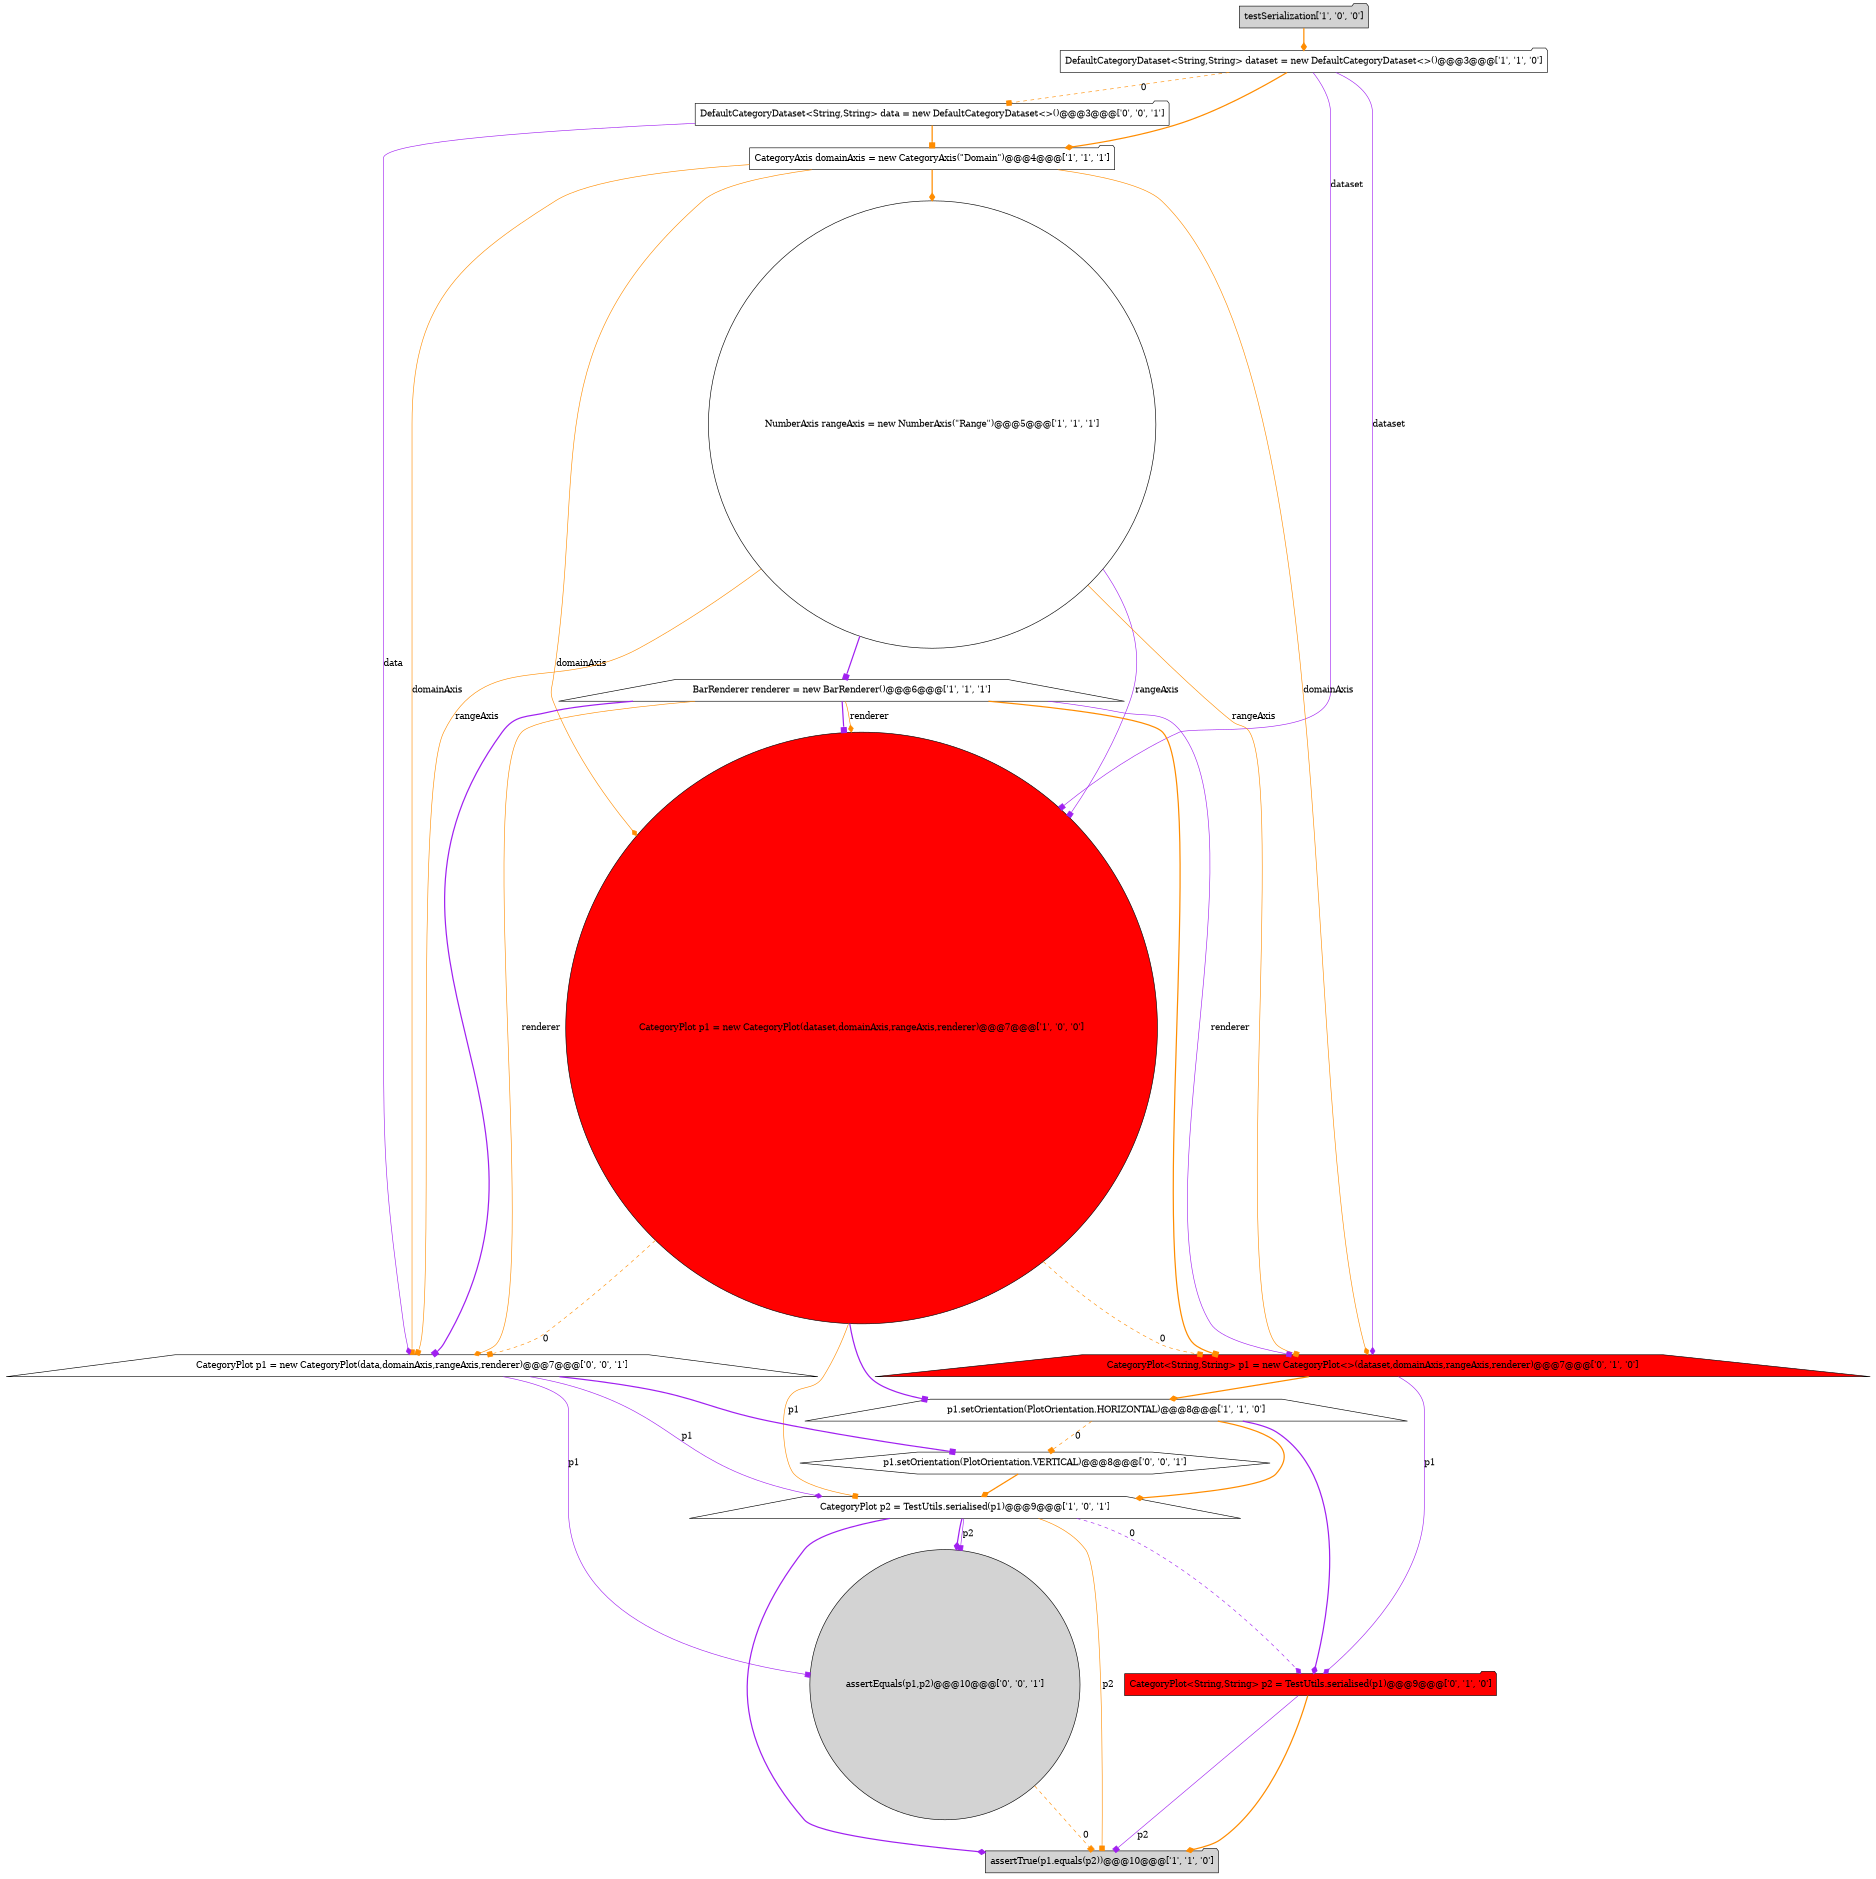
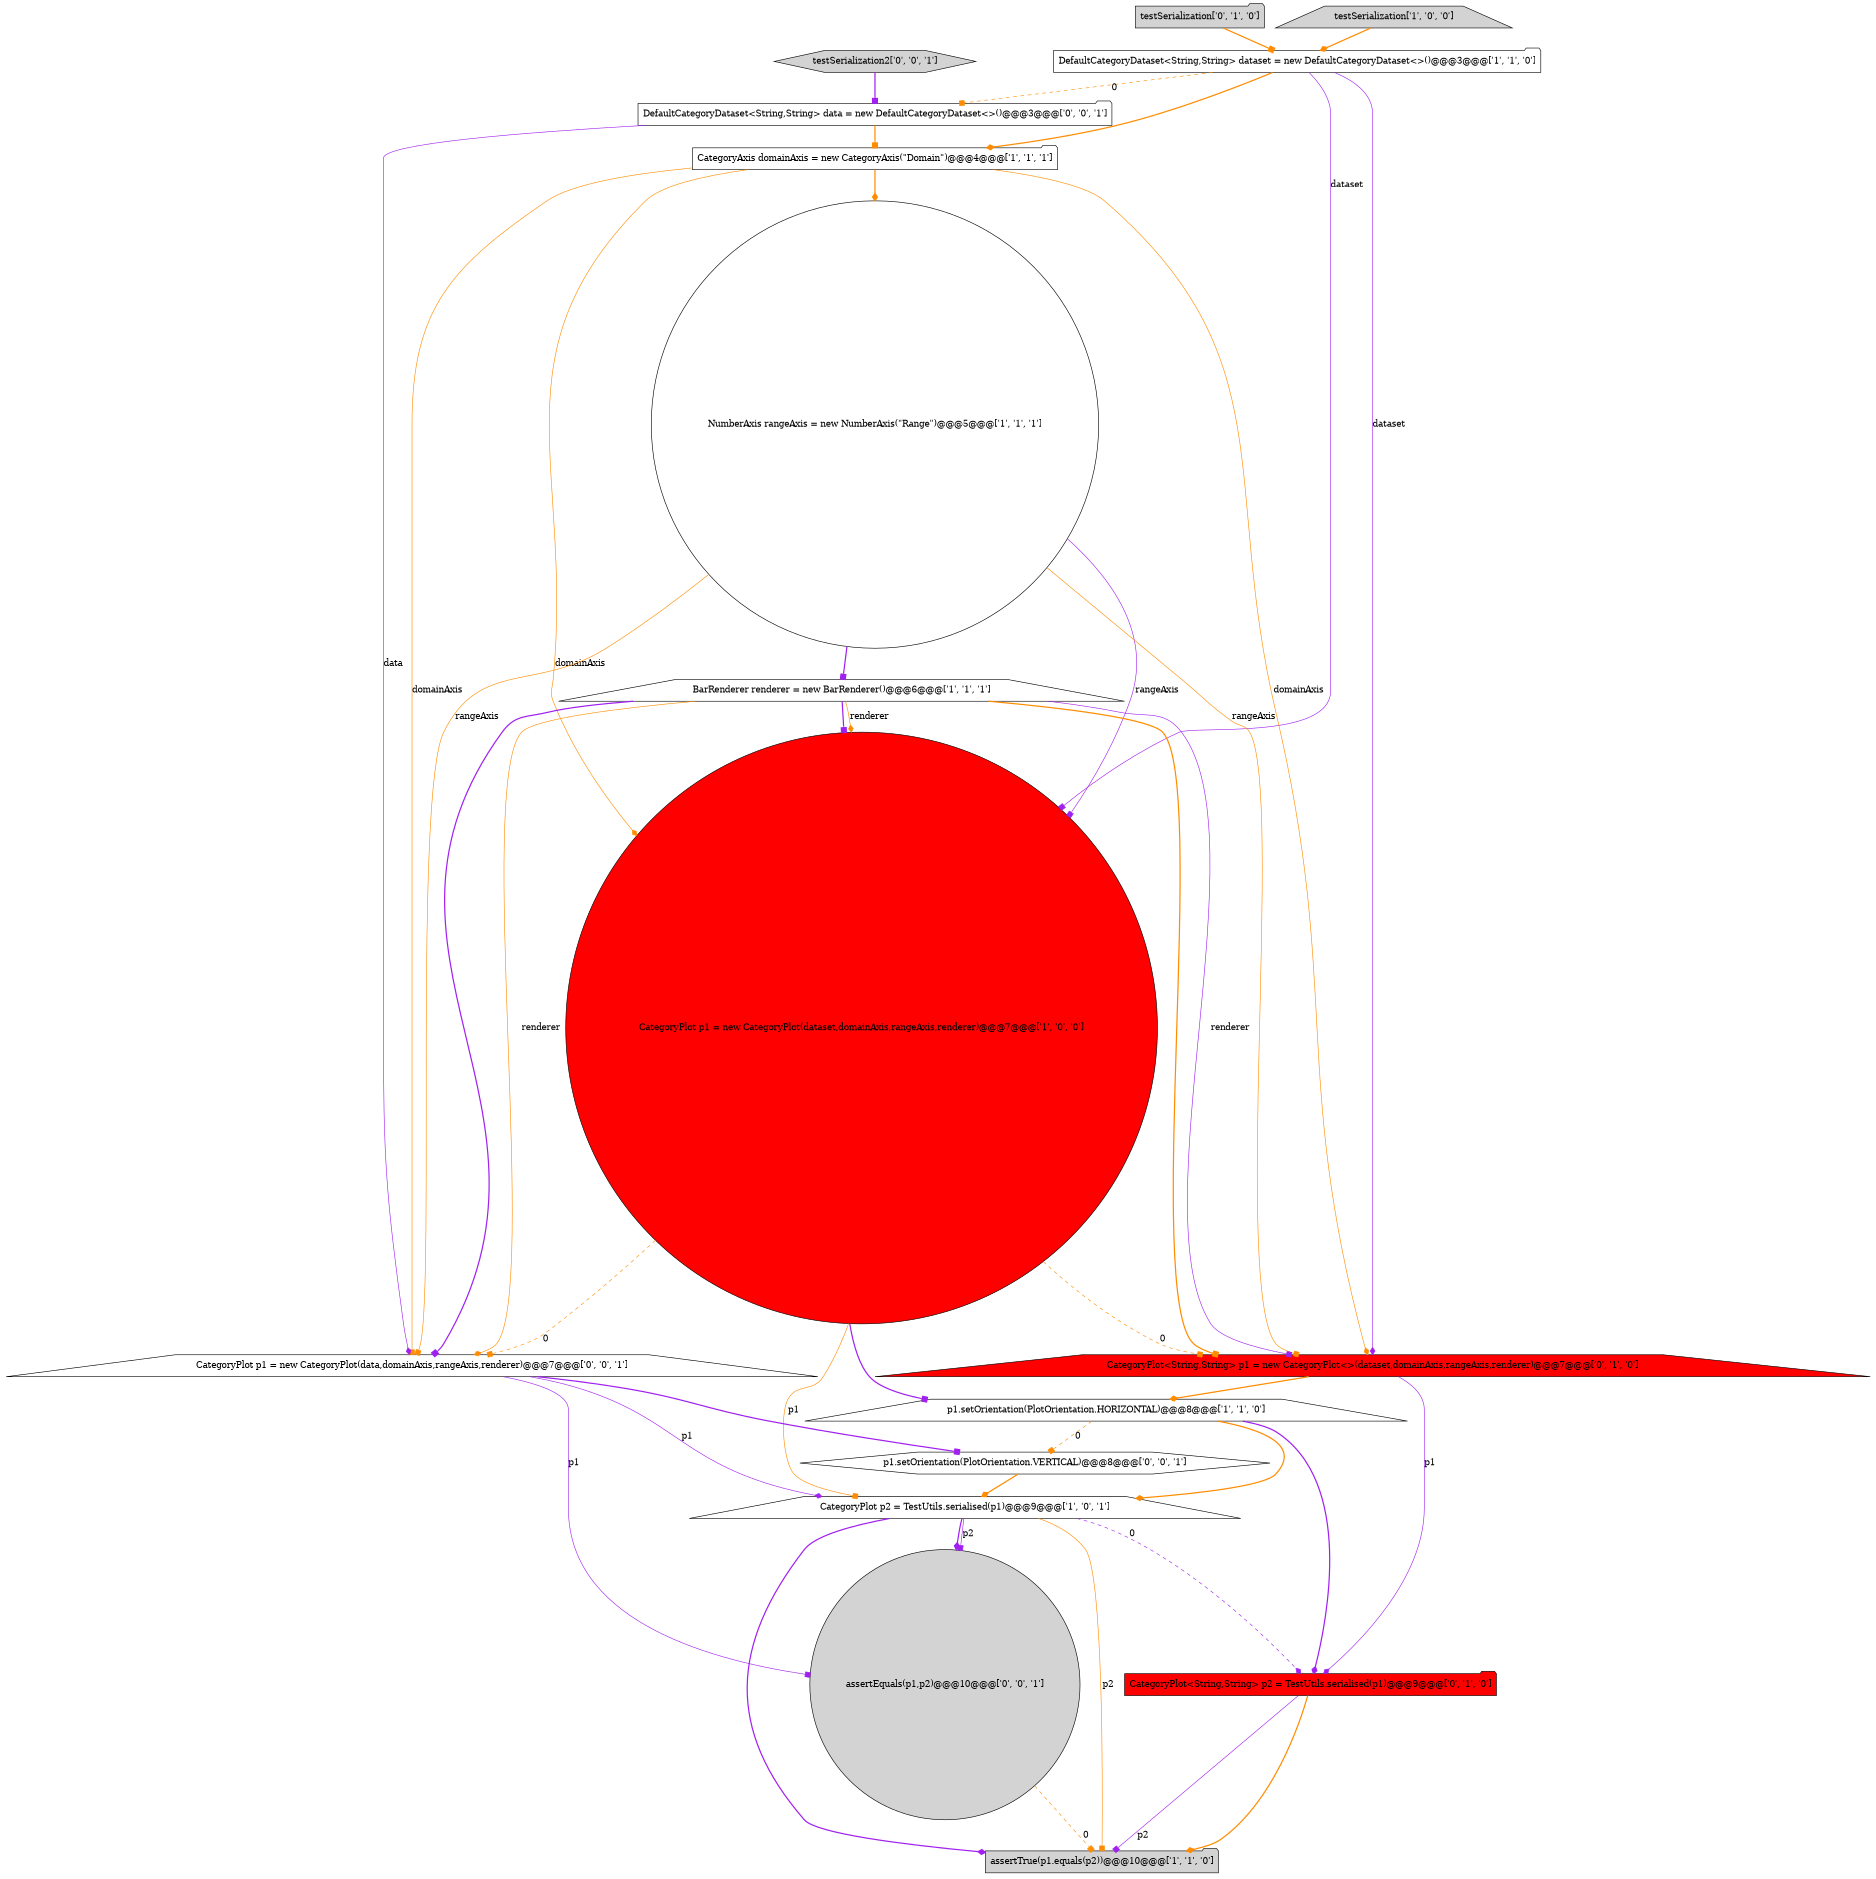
none -> (1200, 17)
(1304, 17) -> (1394, 17)
none -> (875, 61)
